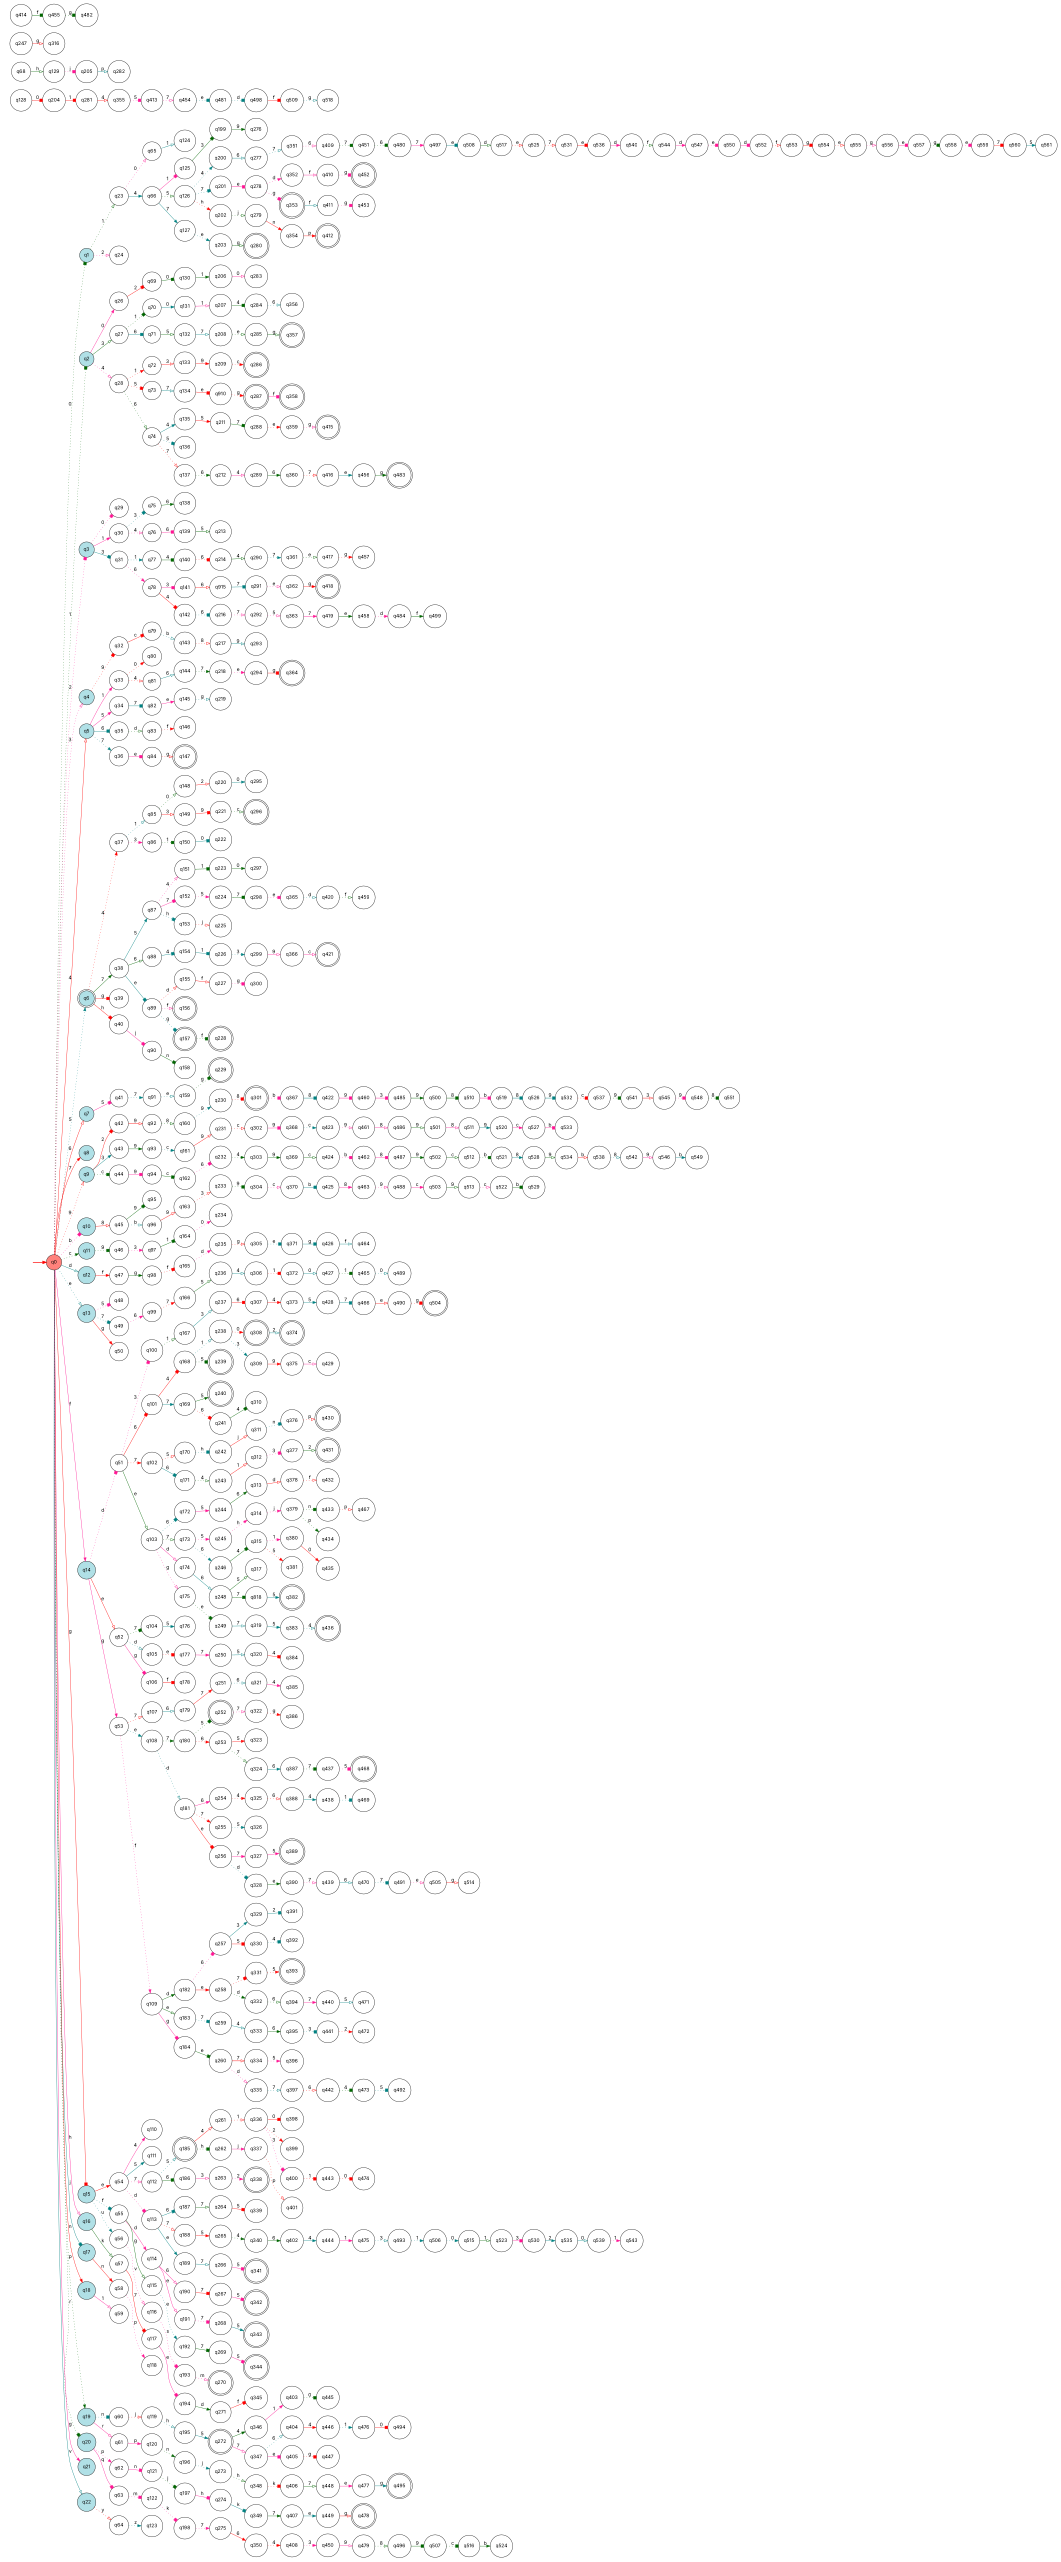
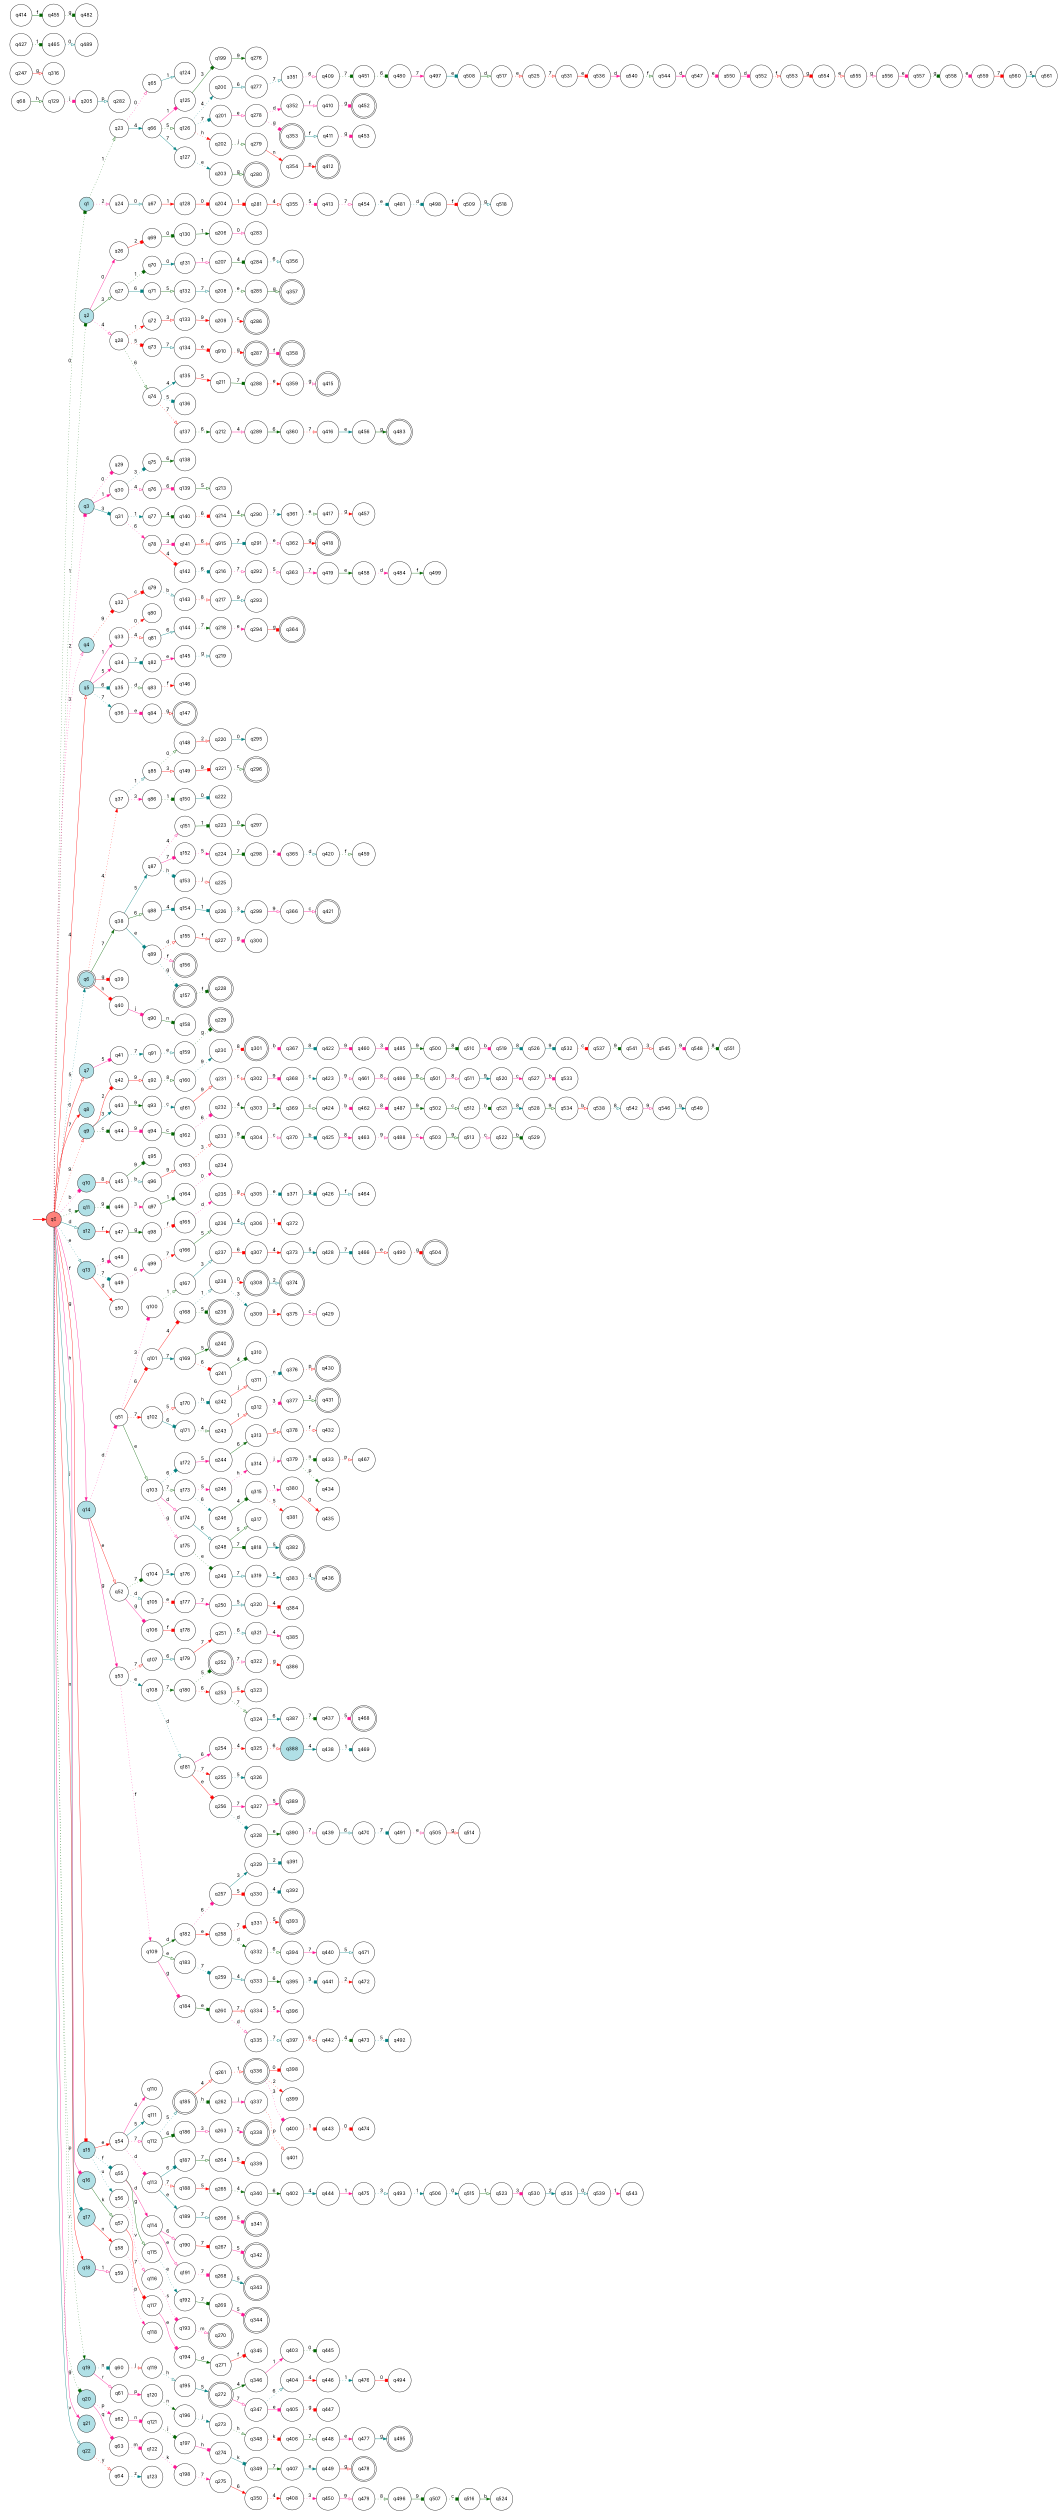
(236, 187) -> (236, 116)
none -> (152, 204)
(308, 1273) -> none
(292, 1799) -> (292, 1749)
(62, 1930) -> (72, 1486)
(256, 2120) -> (256, 2071)
